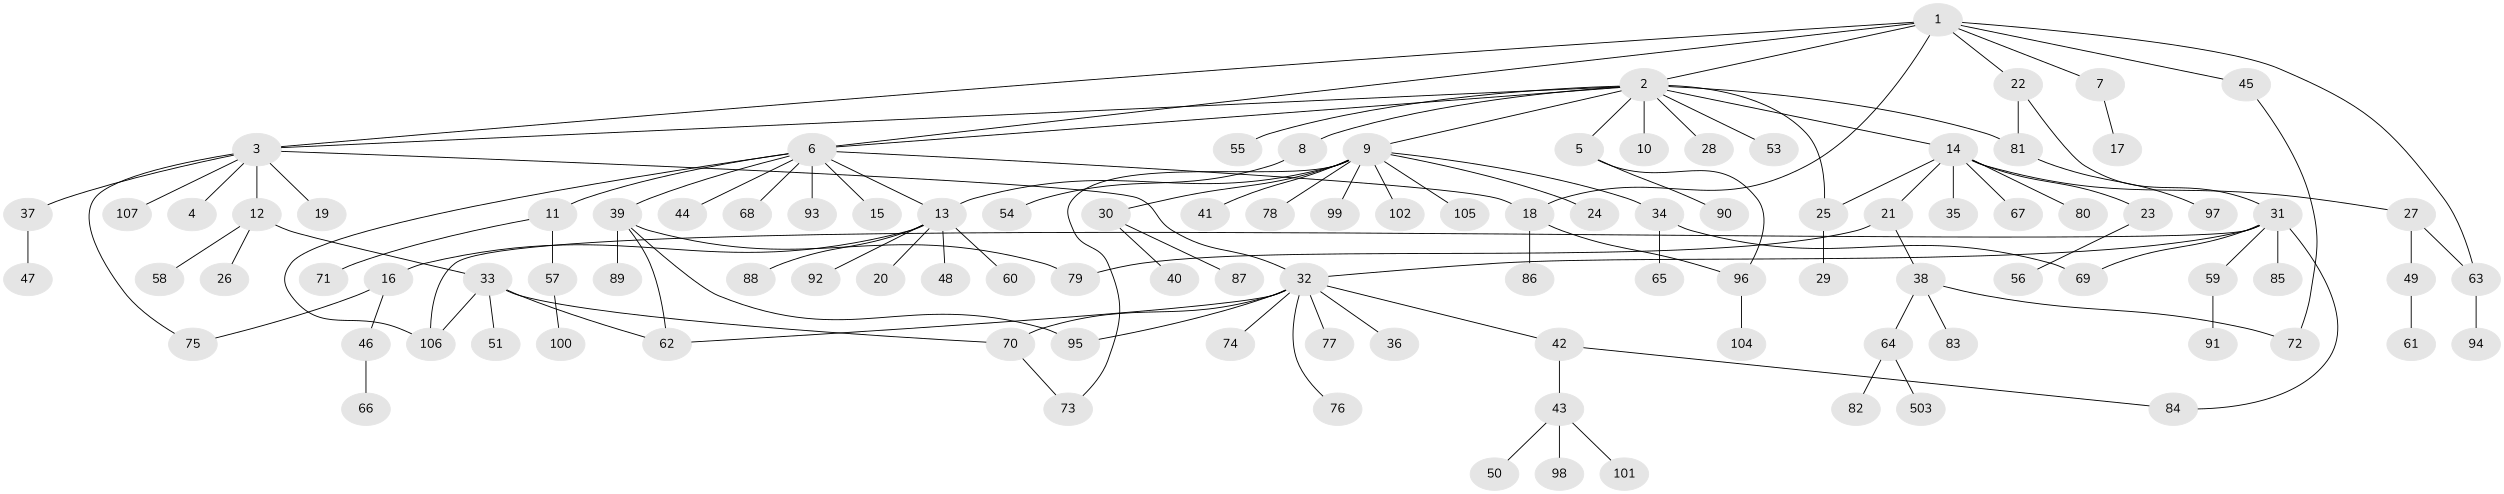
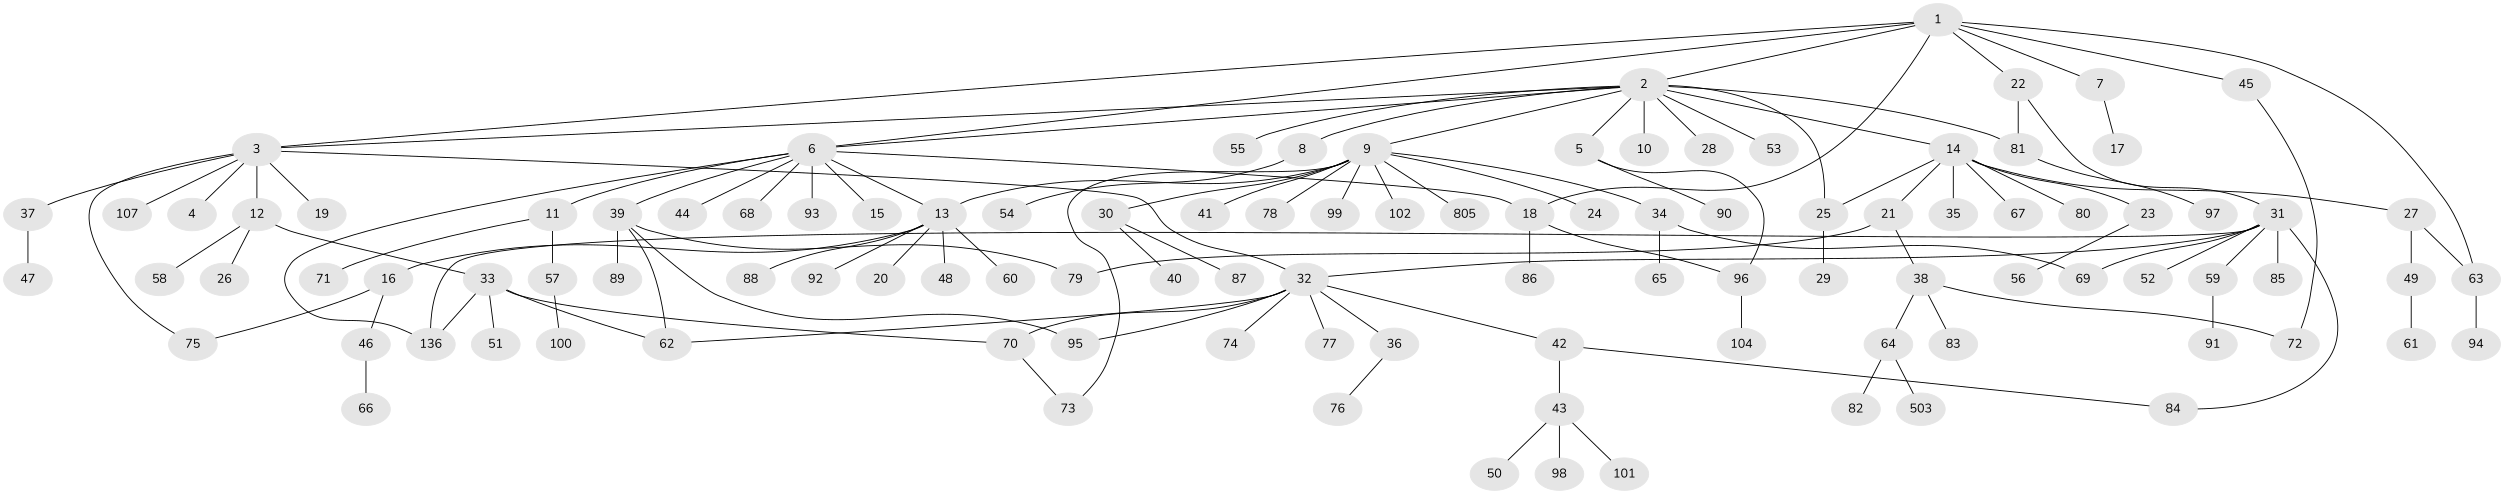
(1465, 215) -> (1465, 215)
none -> (2148, 279)
(431, 344) -> (431, 344)
(1294, 350) -> (1366, 377)
